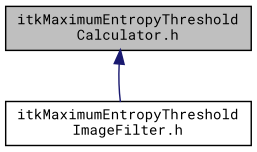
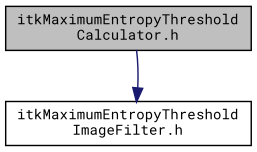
(119, 83) -> (138, 69)
